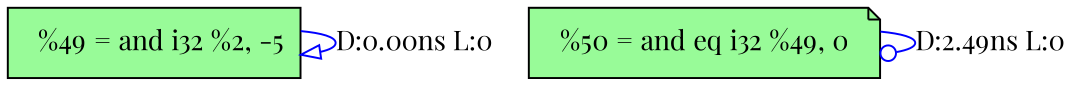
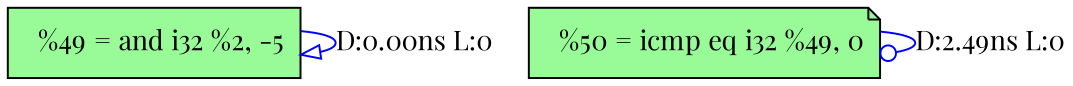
(704, 43) -> (704, 43)
